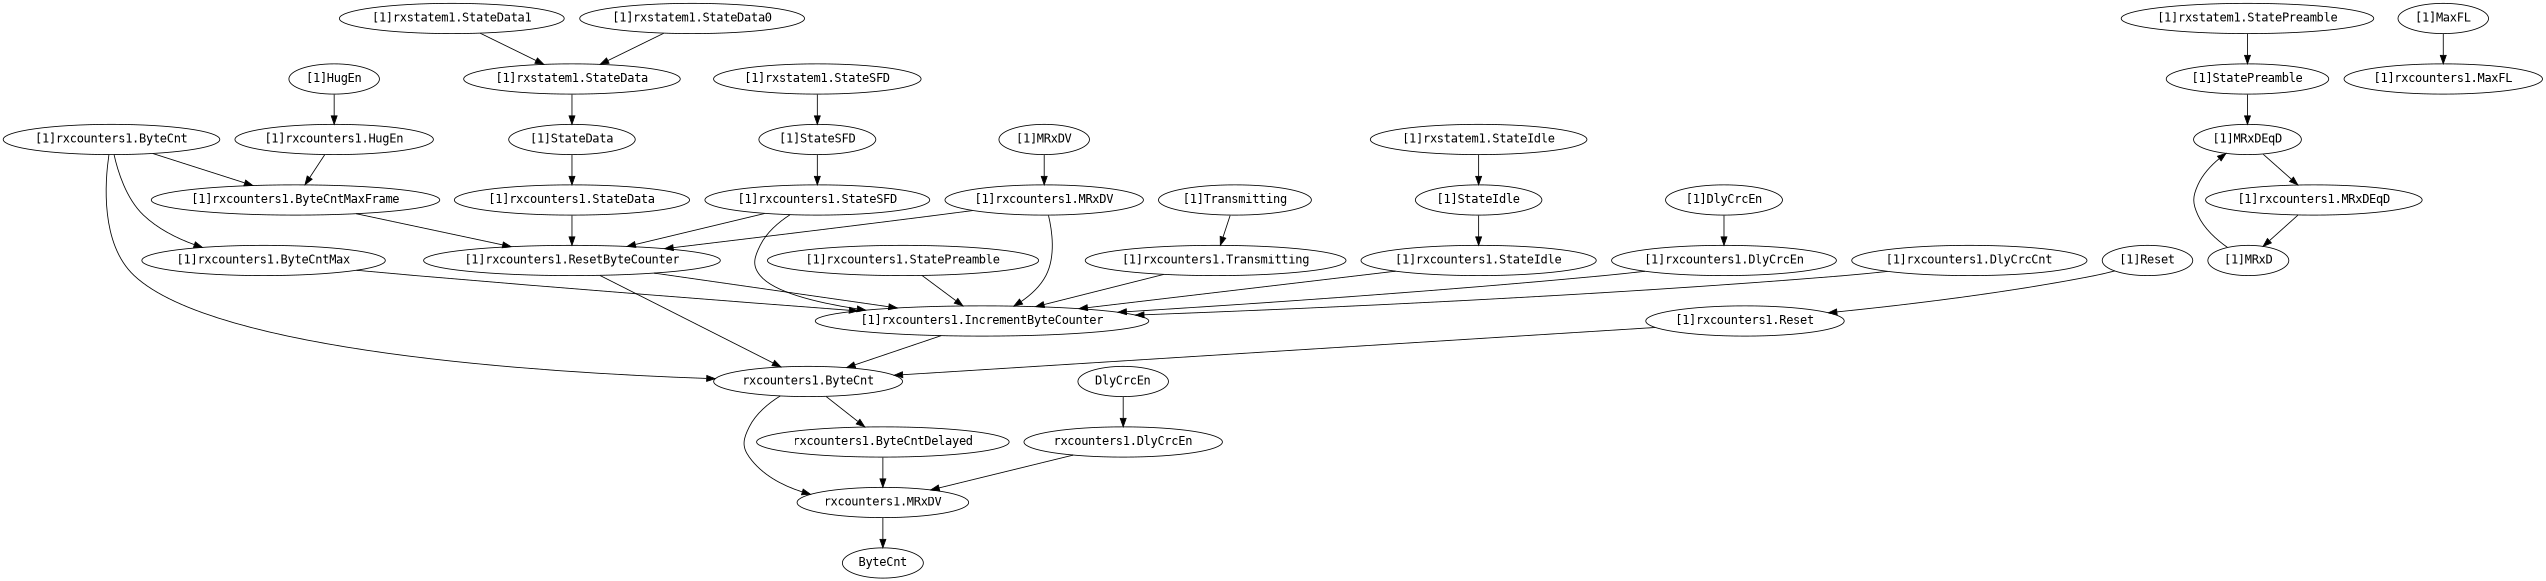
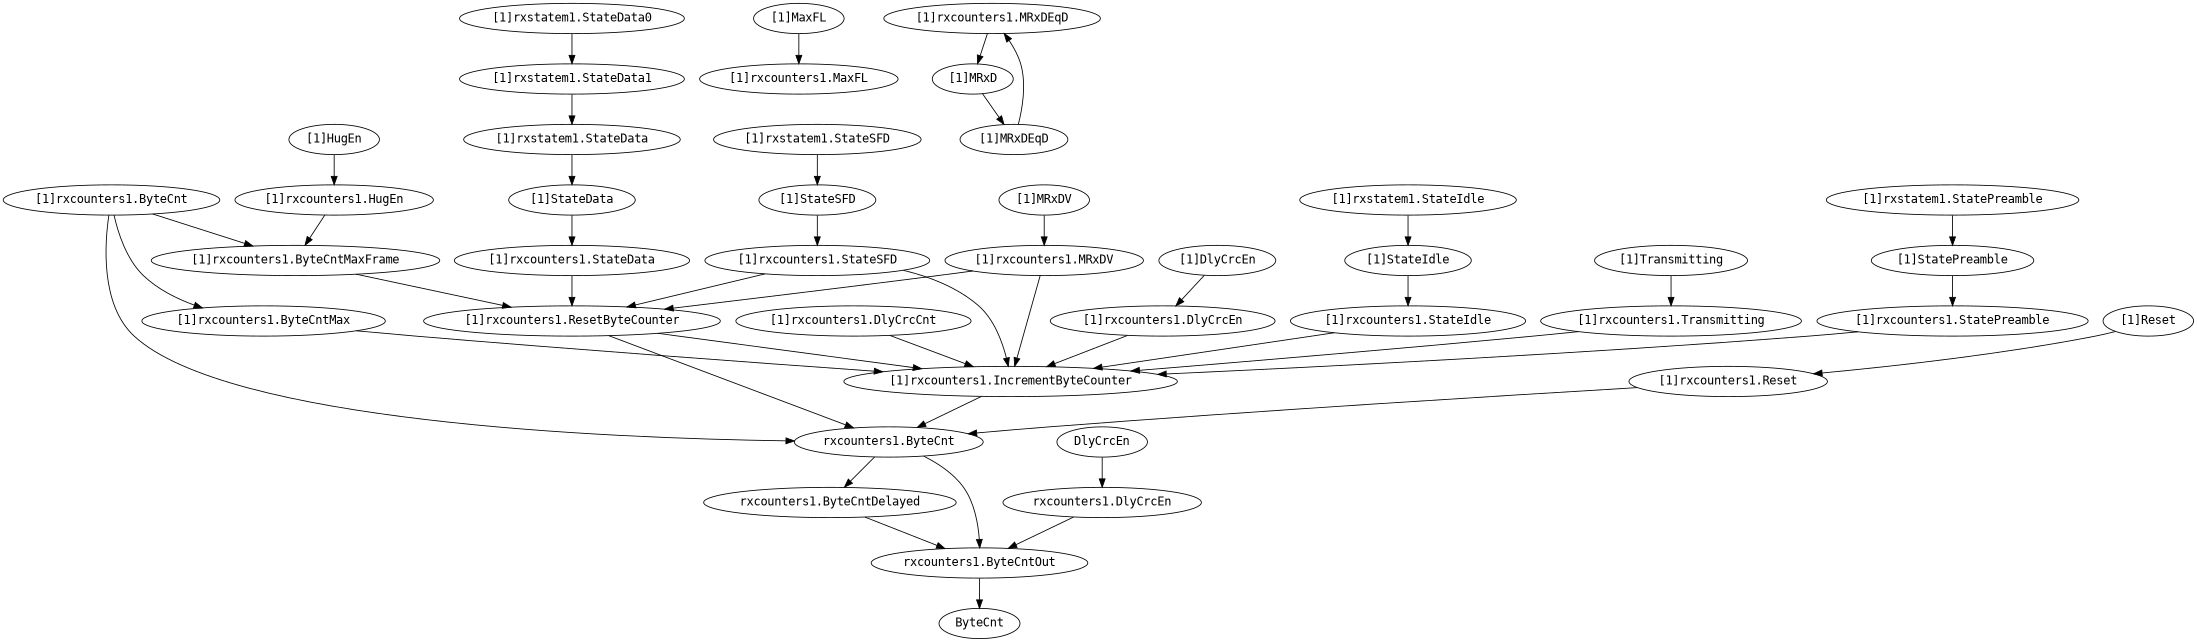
(636, 47) -> (572, 45)
(2247, 105) -> (1953, 287)
(883, 502) -> (980, 563)
